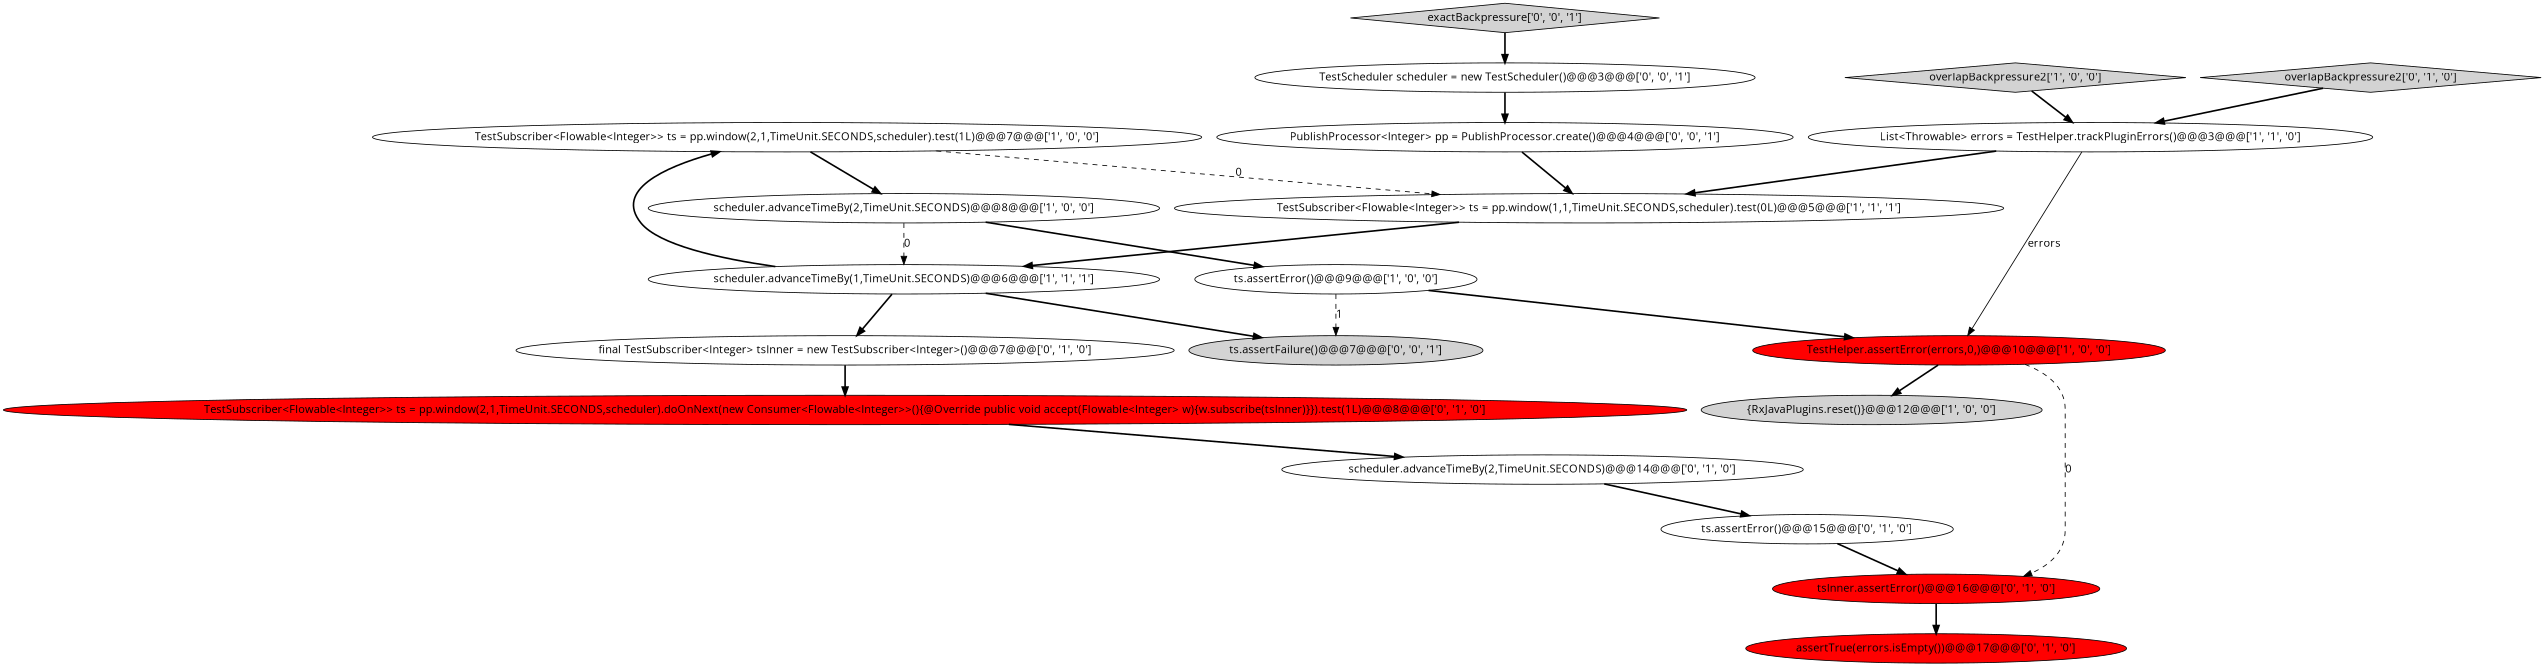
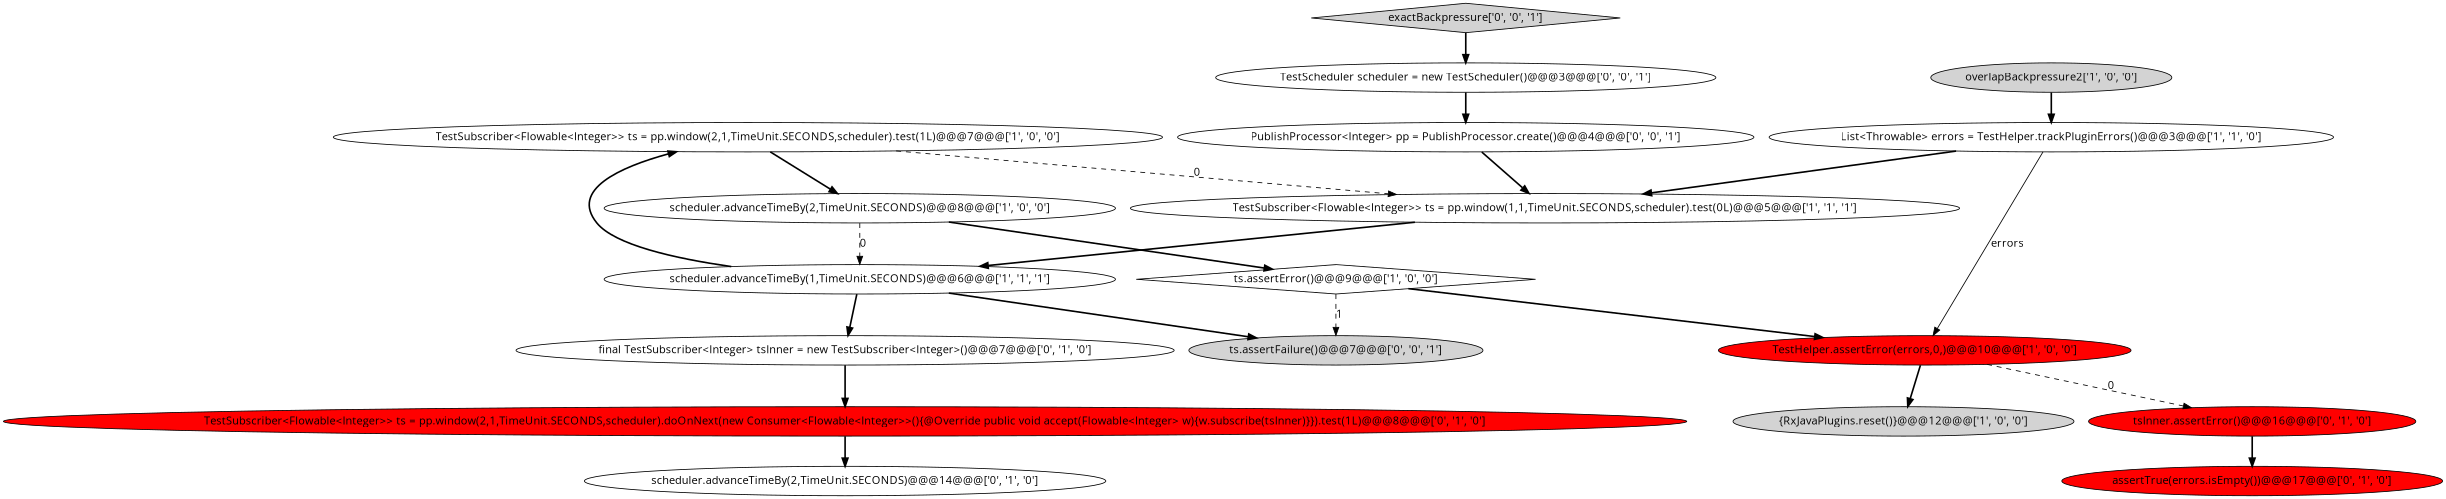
(2015, 78) -> (2051, 78)
(2371, 78) -> none
(1336, 279) -> (1336, 279)
(1807, 529) -> none
